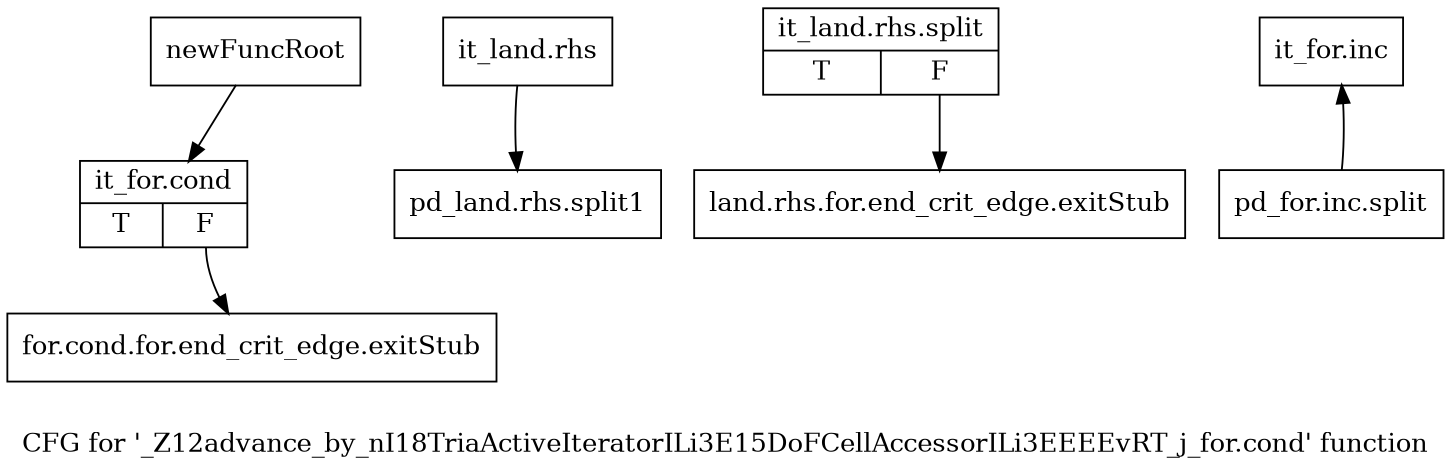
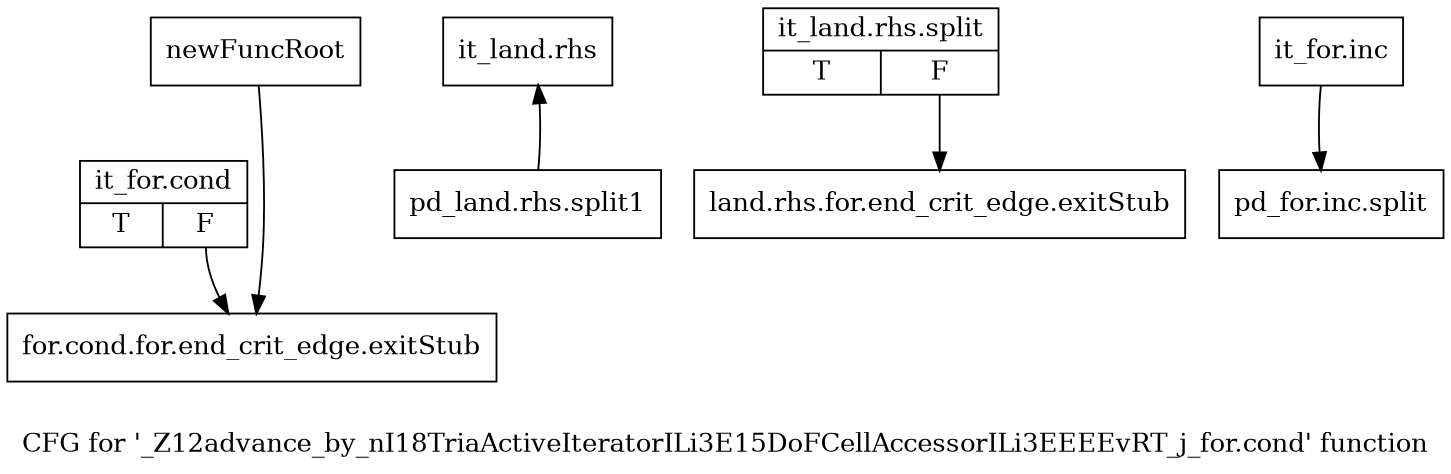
(217, 115) -> (264, 190)
(515, 119) -> (540, 137)
(1344, 137) -> (1319, 119)
